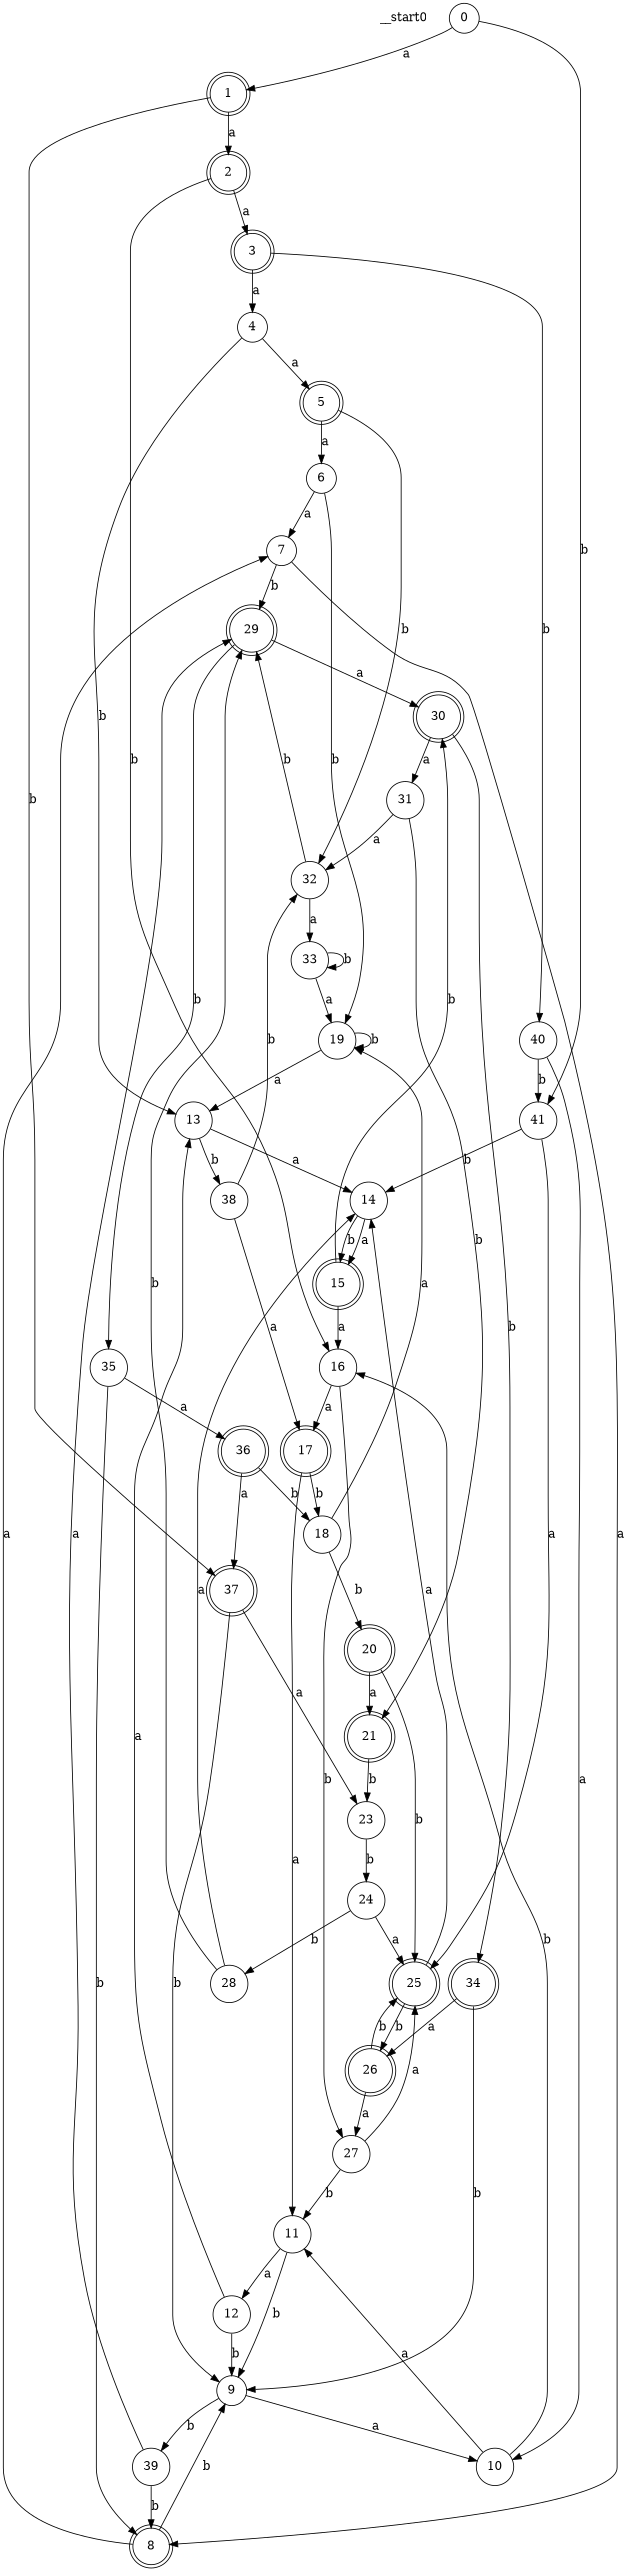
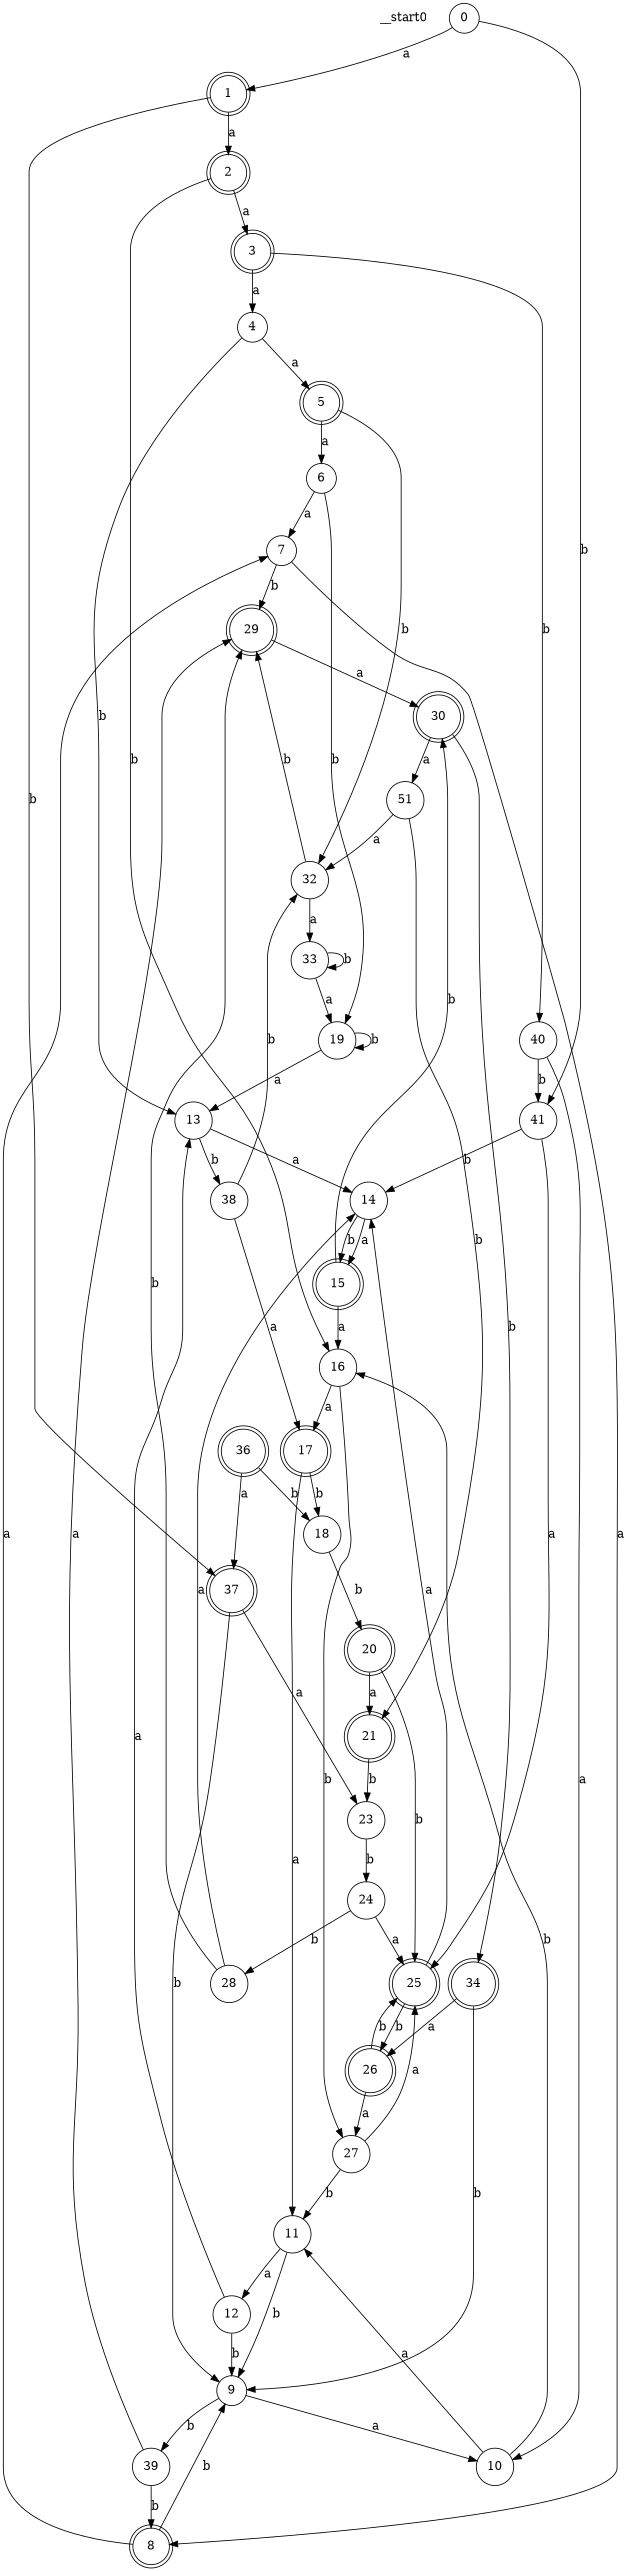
(405, 800) -> (405, 800)
(421, 1281) -> none
(109, 1368) -> none
